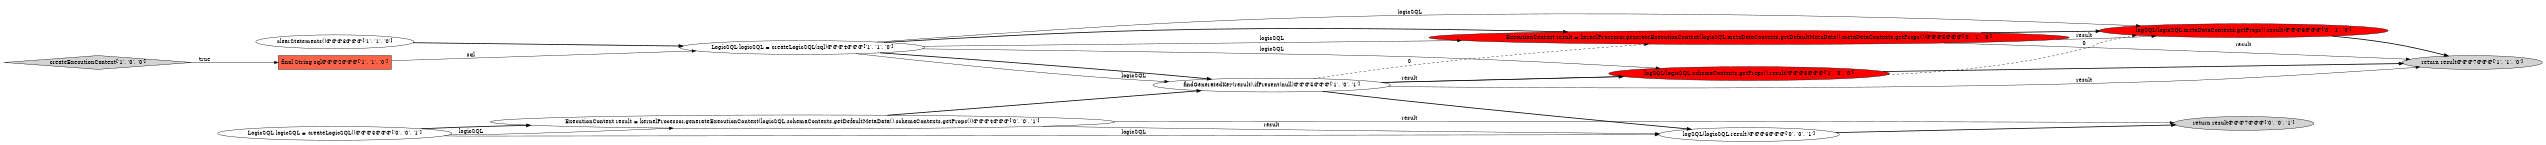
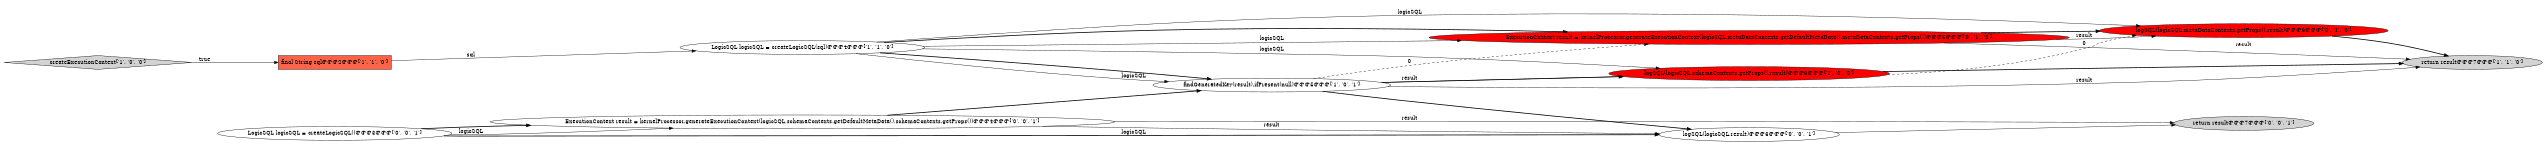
(335, 42) -> none
(2004, 129) -> (2004, 129)
(1049, 136) -> (1049, 136)
